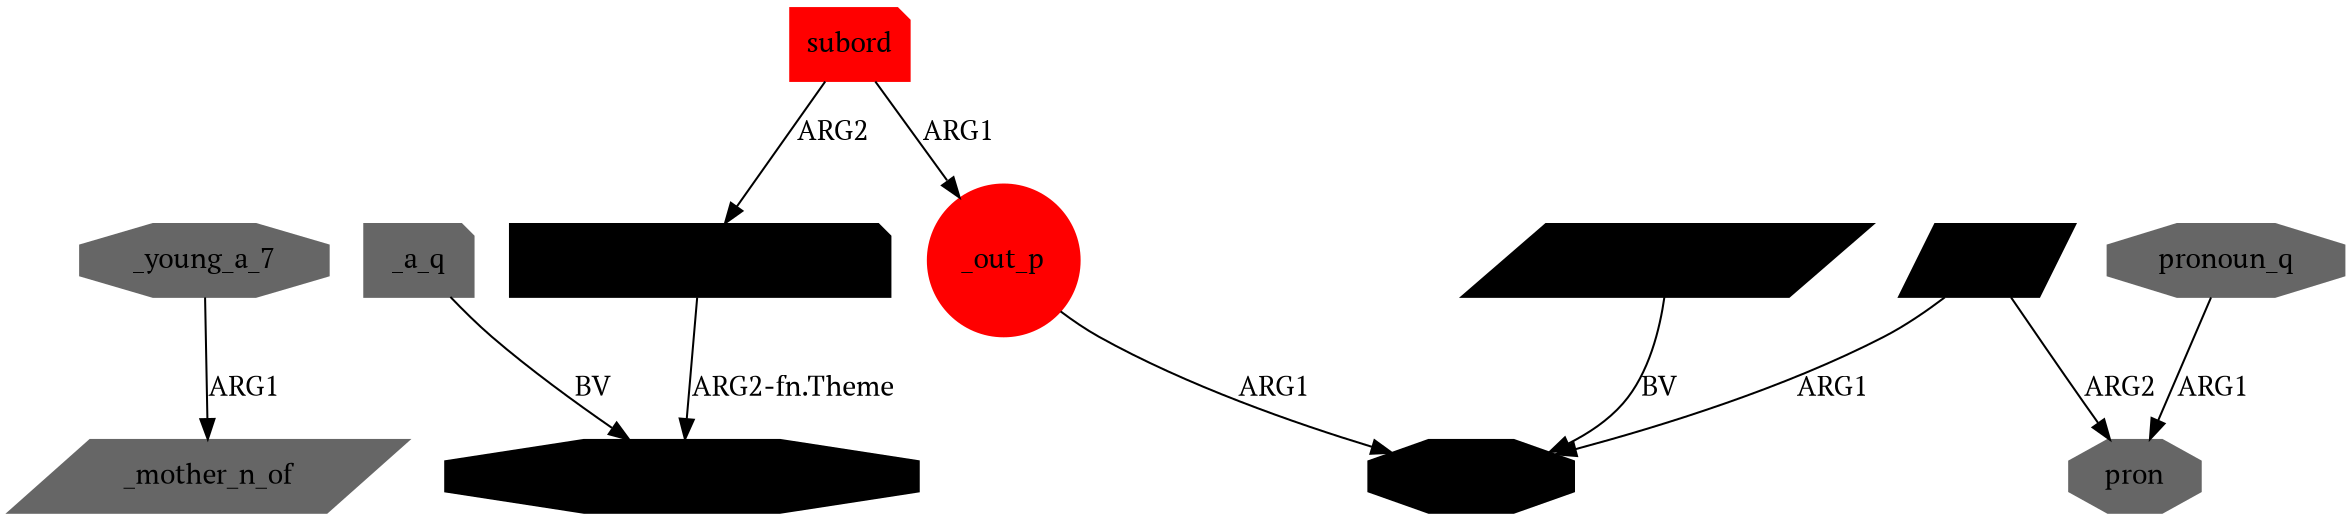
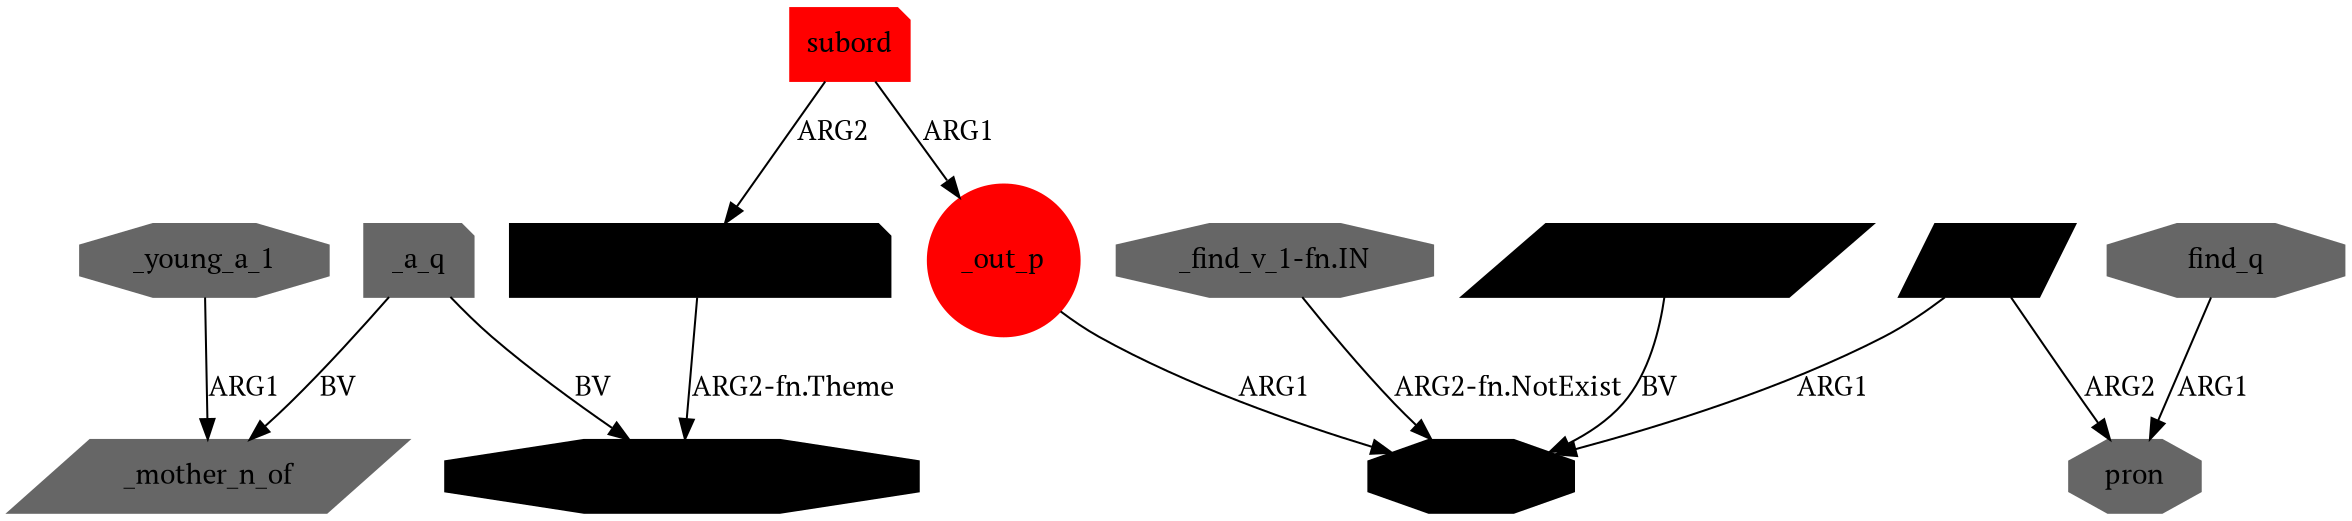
(204, 260) -> (204, 260)
none -> (1275, 260)
(2226, 260) -> (2226, 260)
none -> (329, 363)
